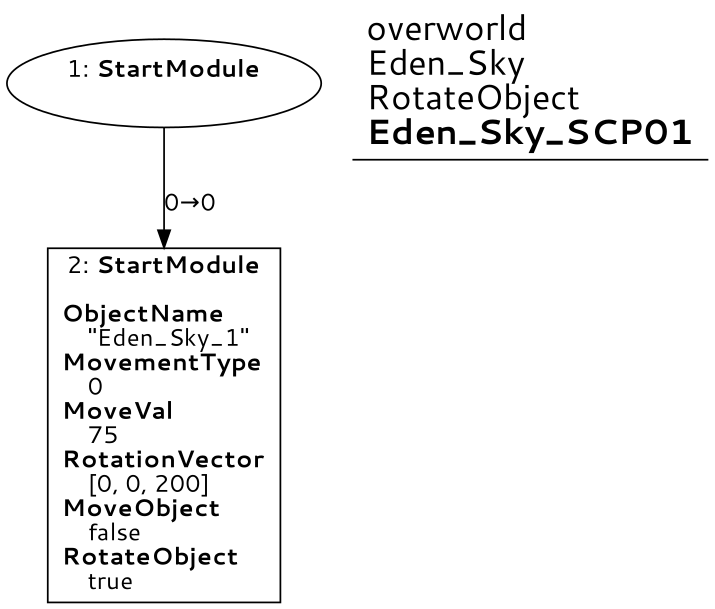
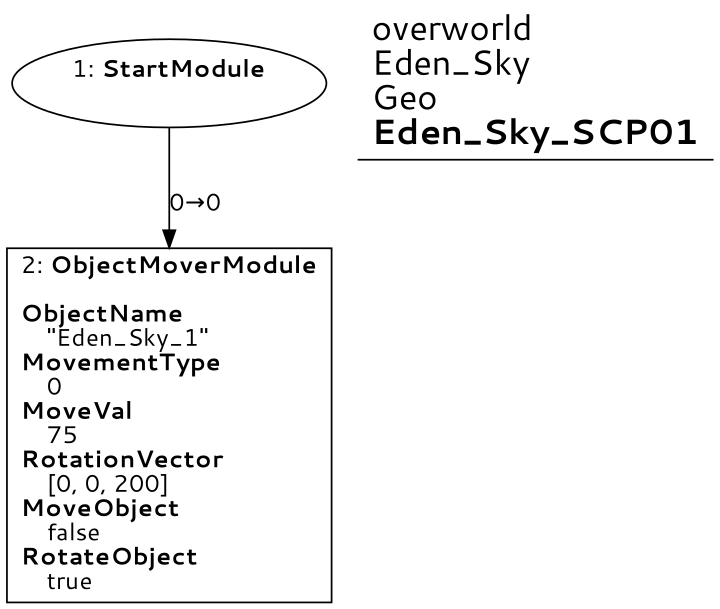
(474, 99) -> (405, 99)
(179, 266) -> (184, 266)
